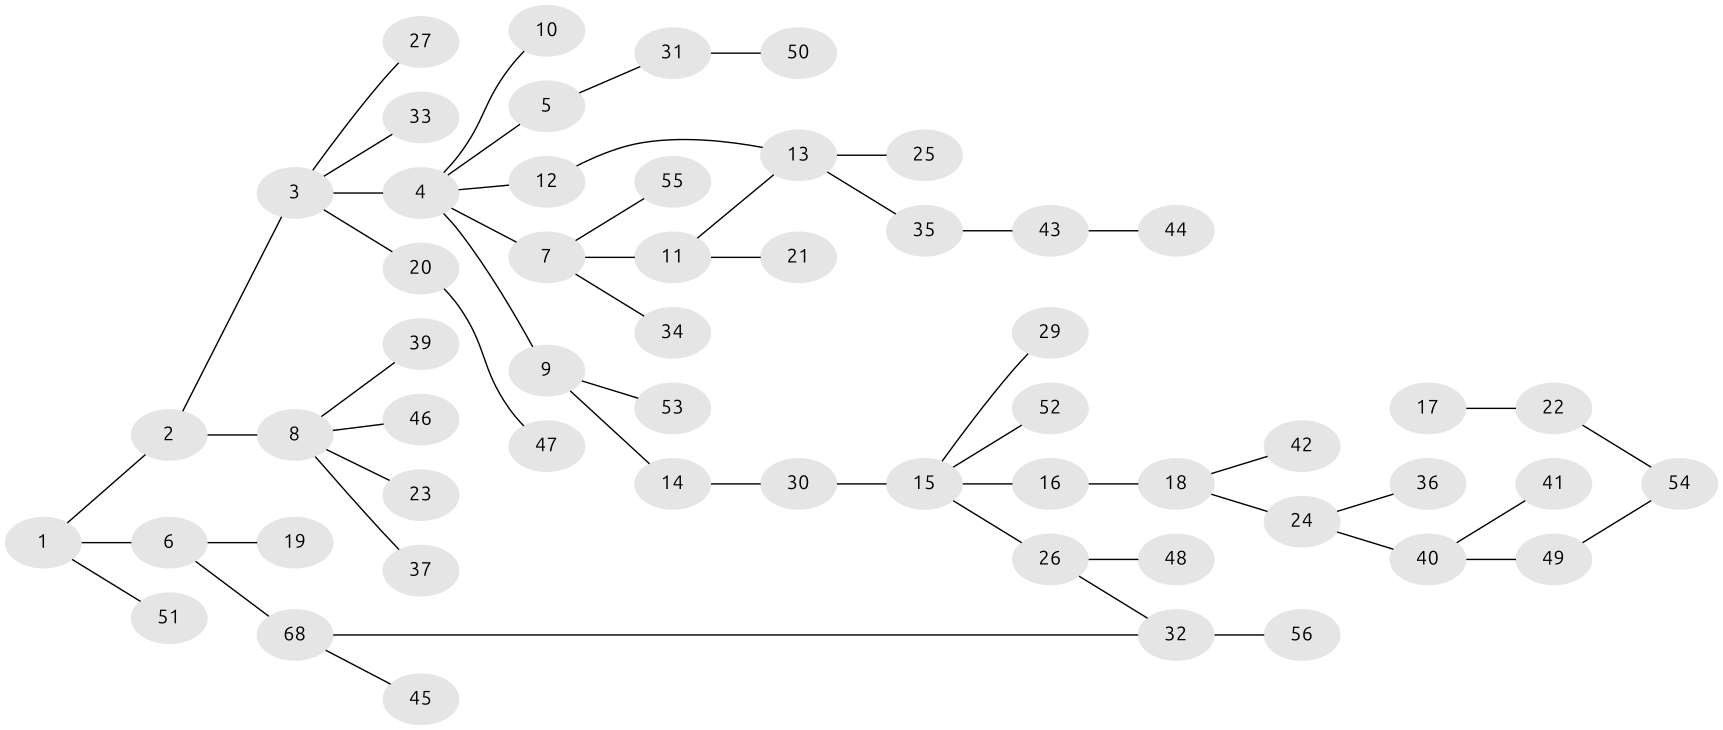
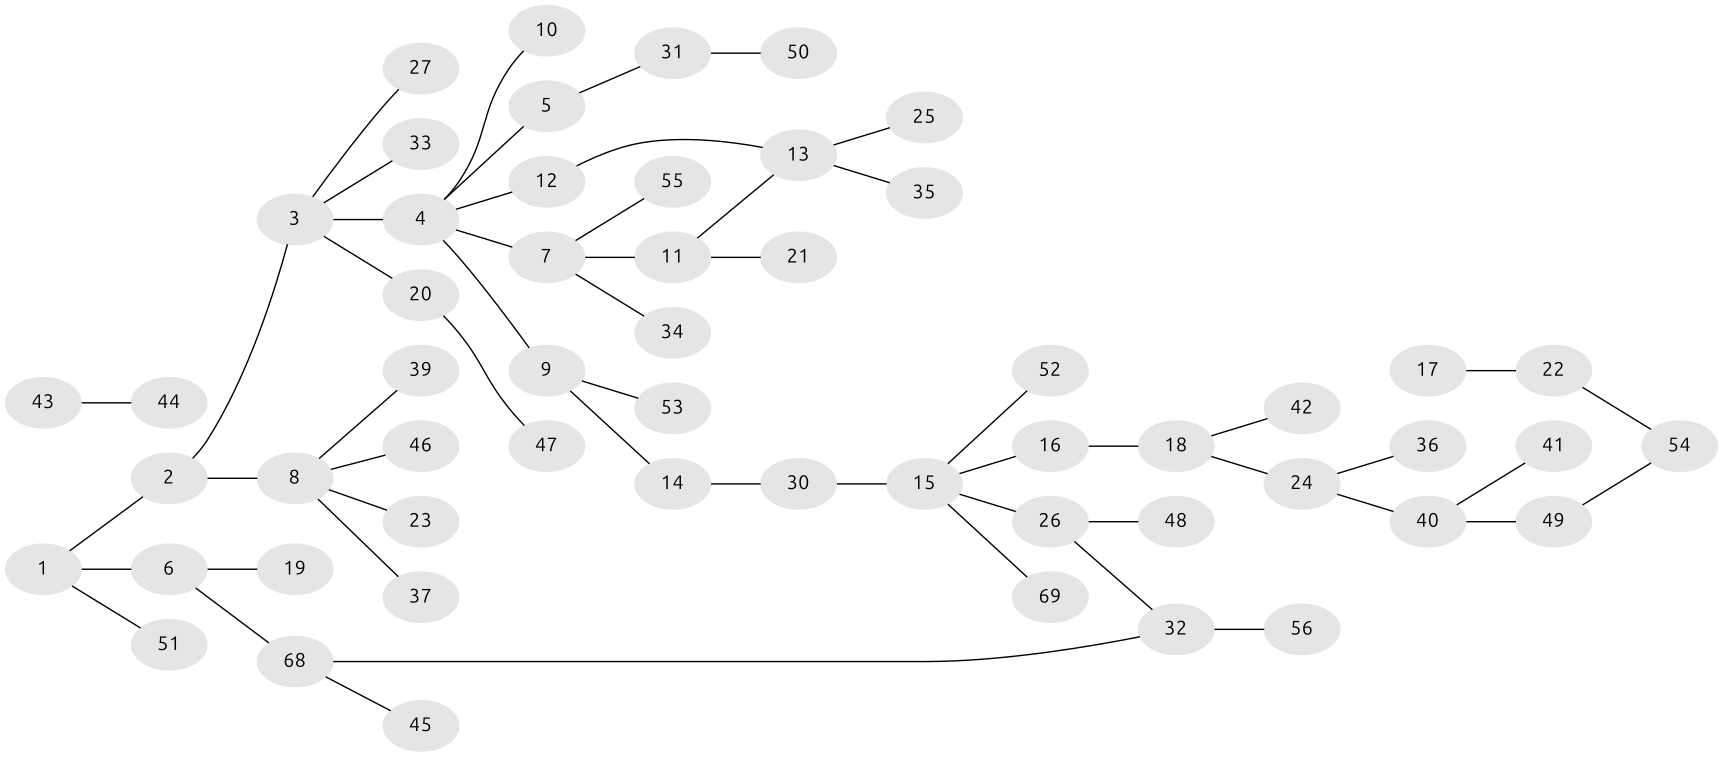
(988, 231) -> none
(1050, 333) -> (1050, 597)
